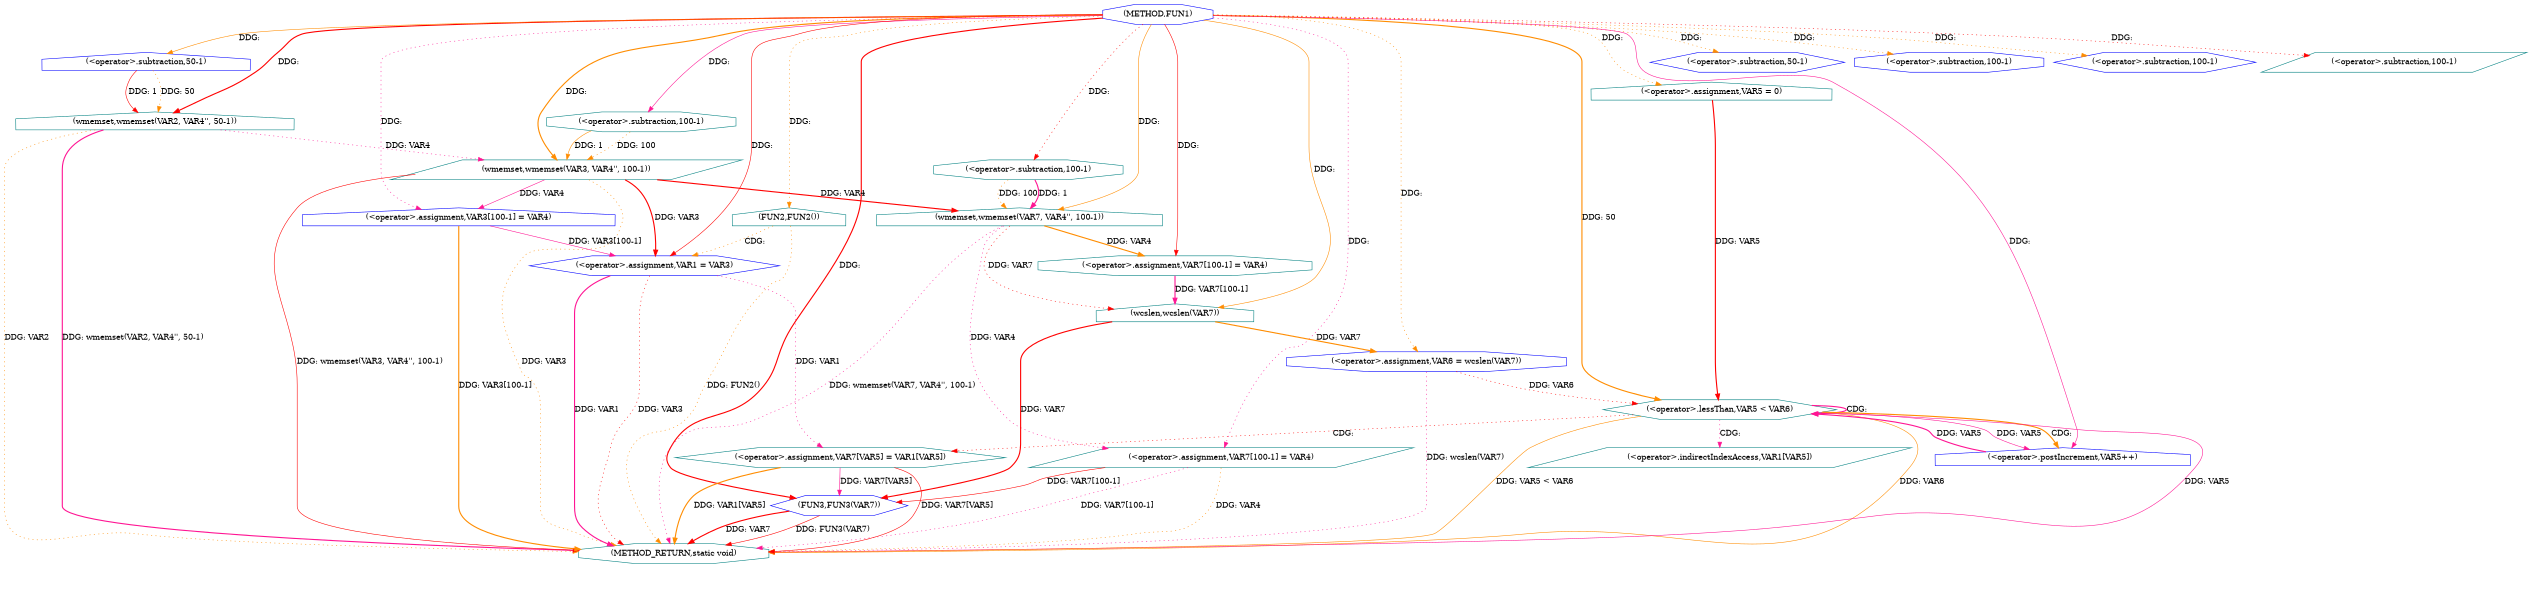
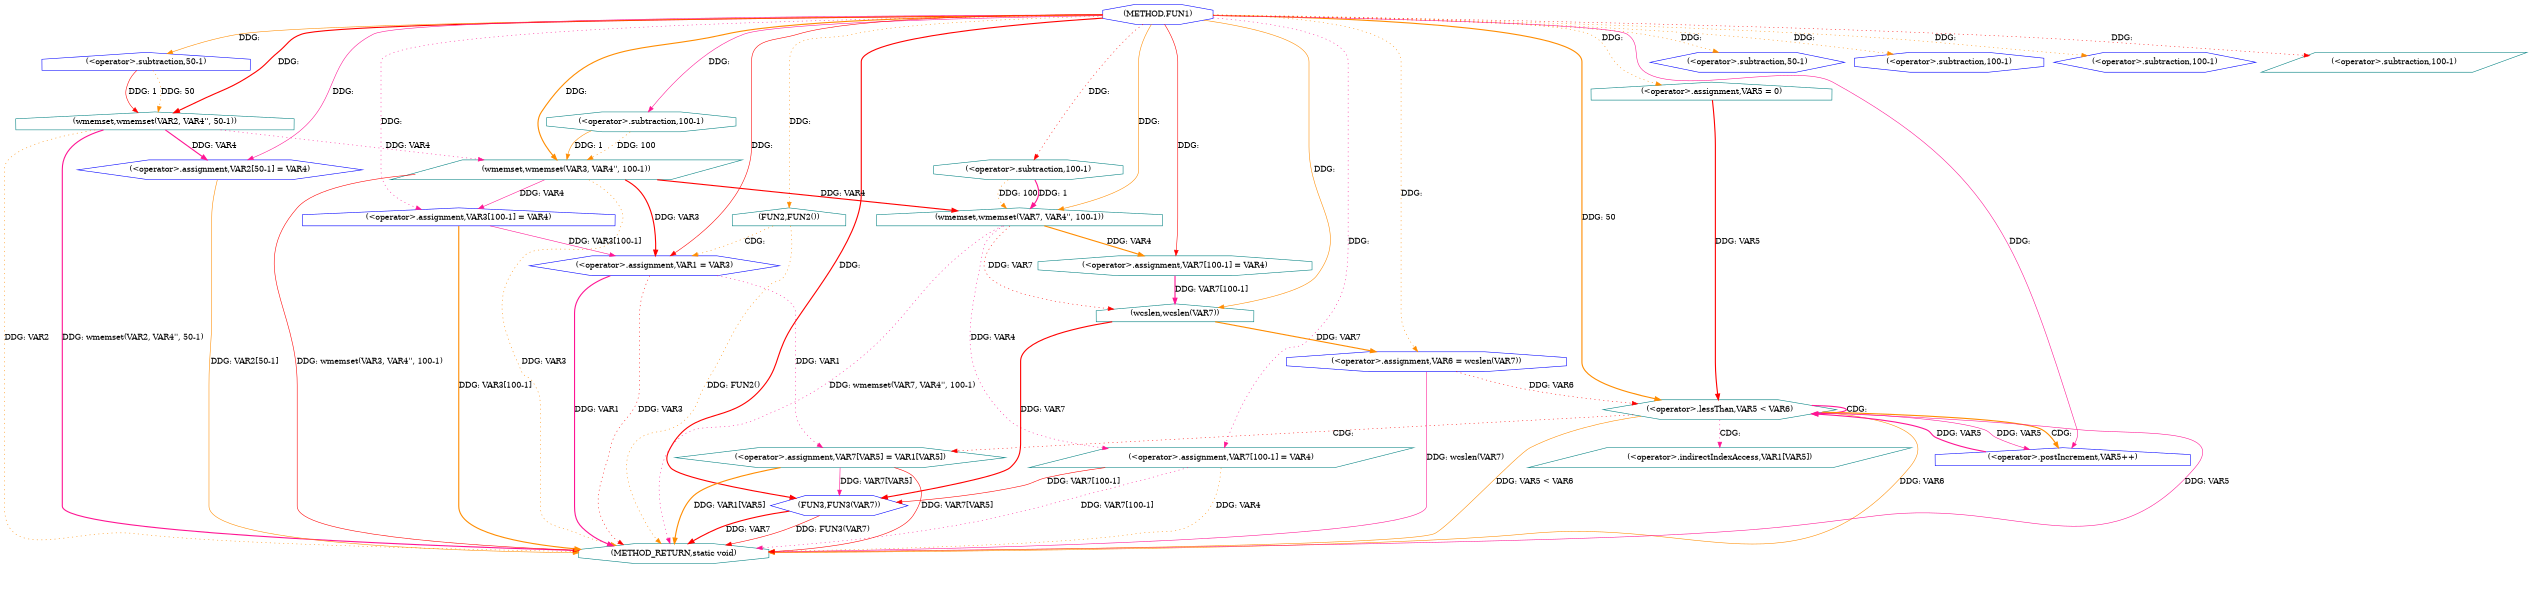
none -> (220, 170)
(1170, 540) -> (1170, 540)
